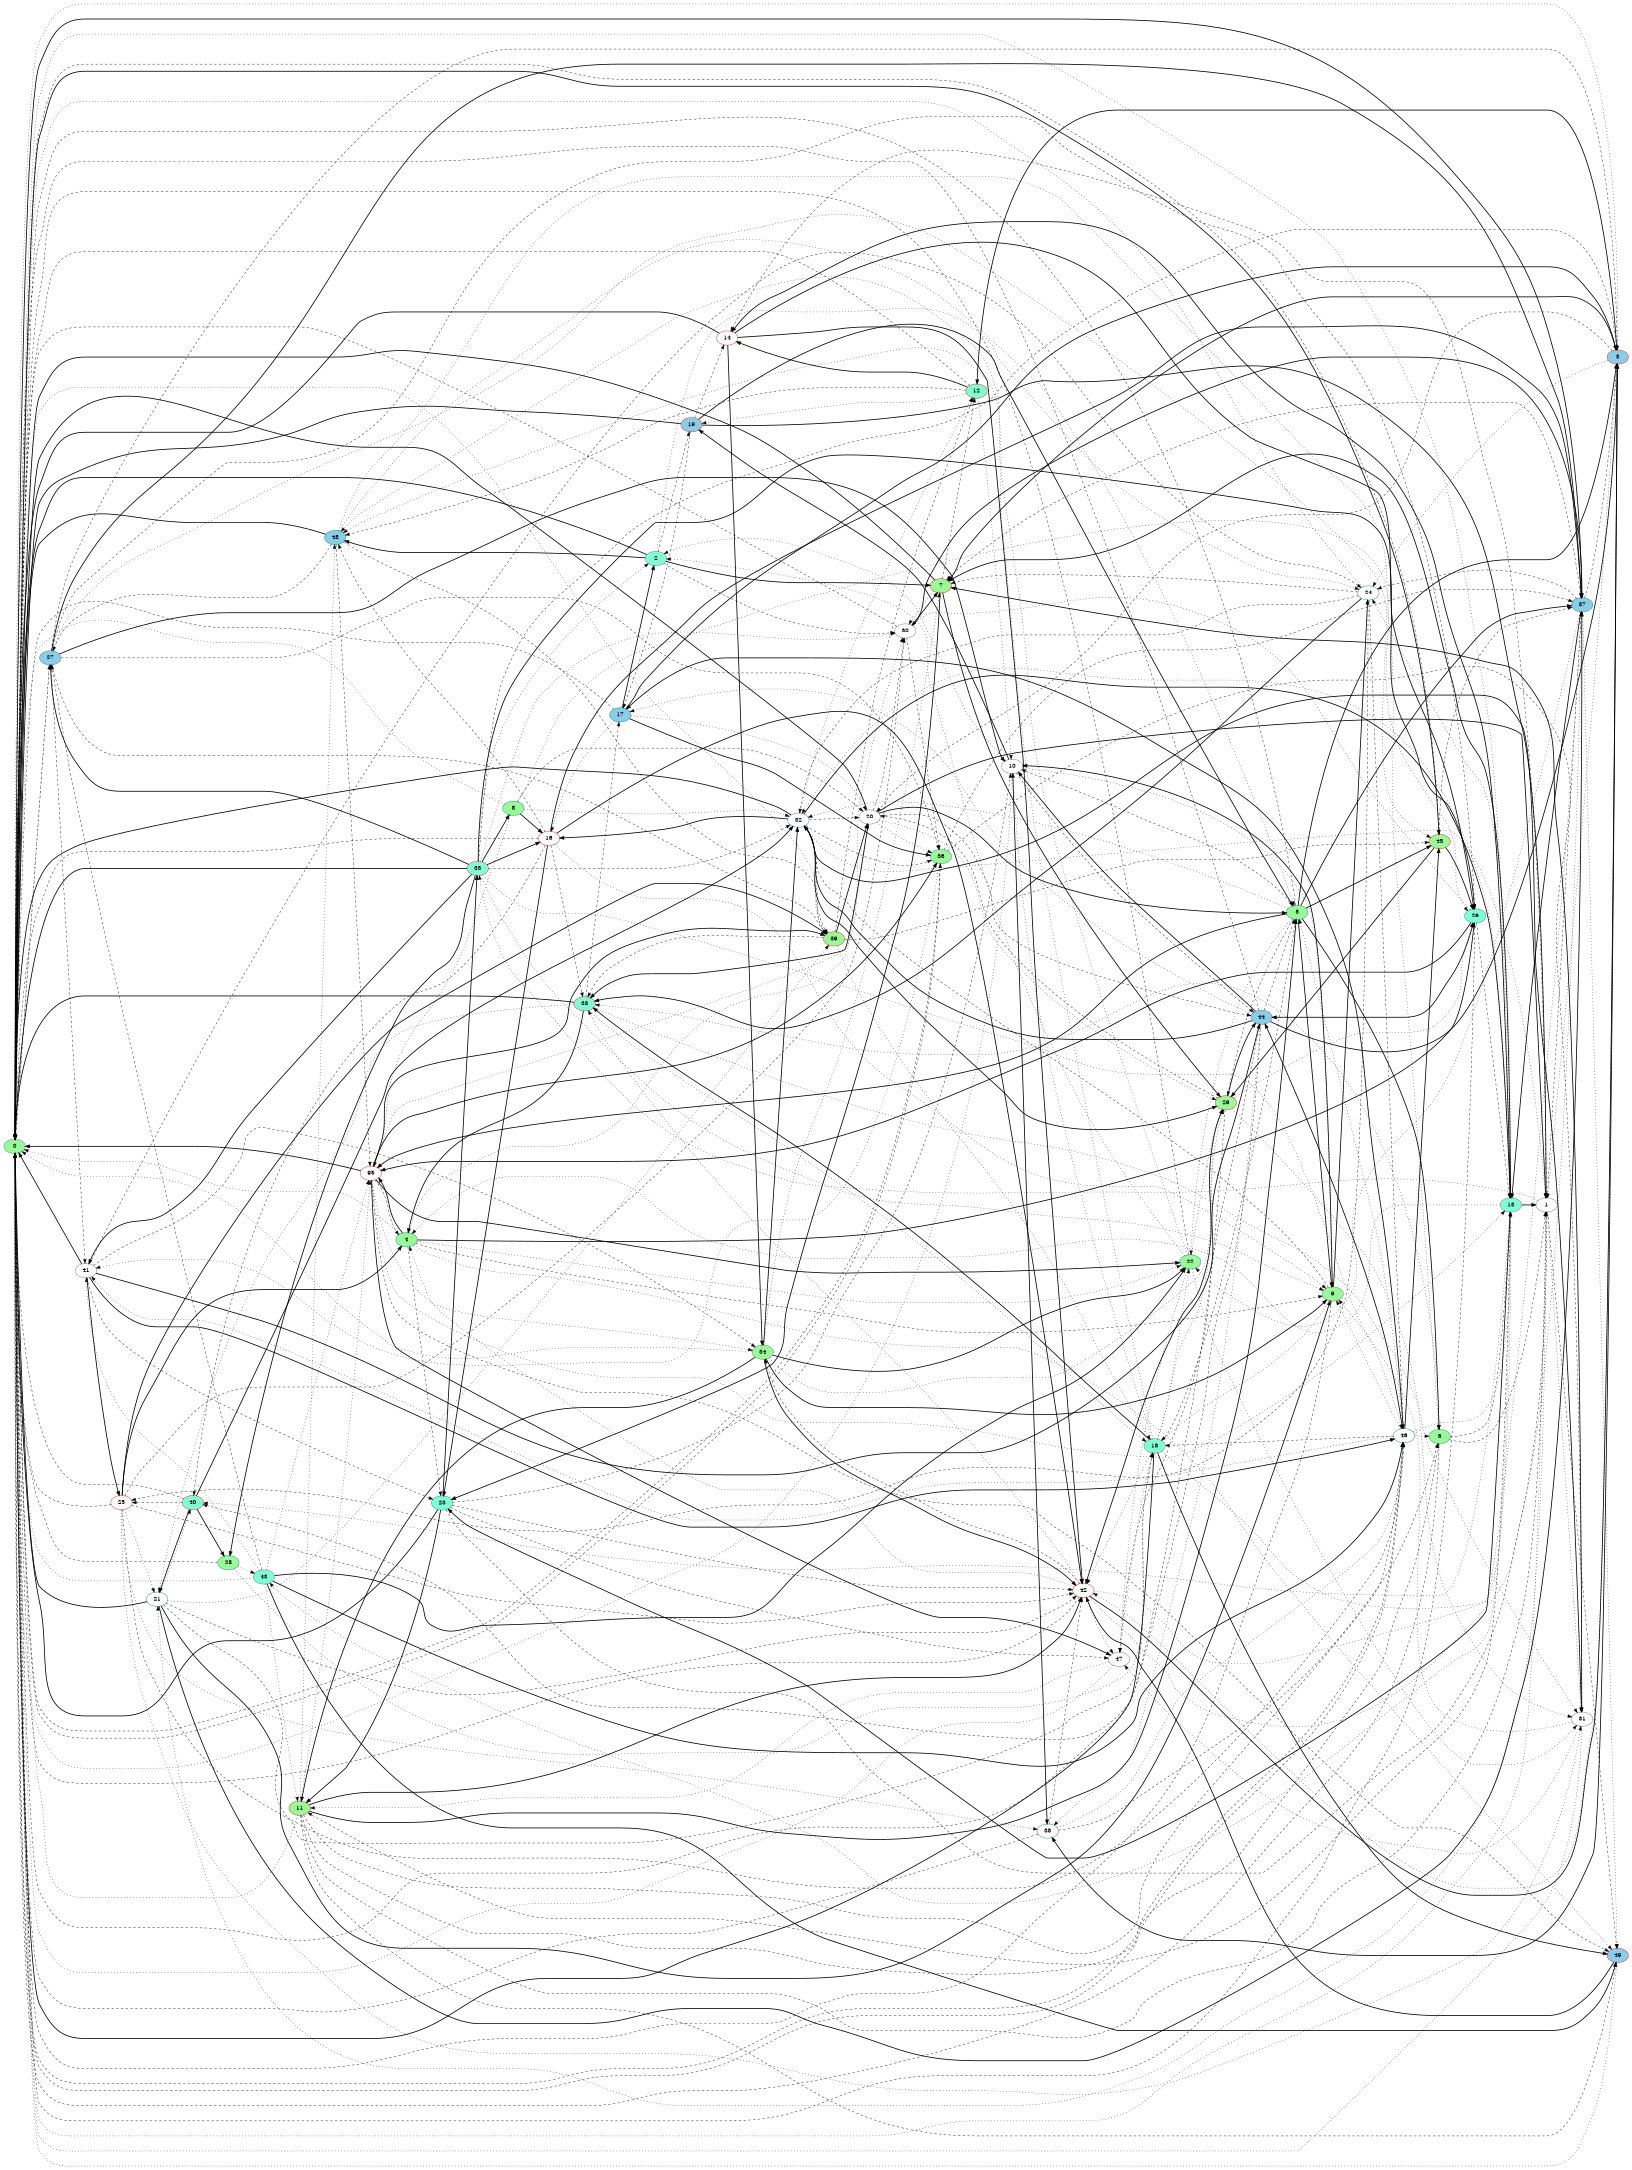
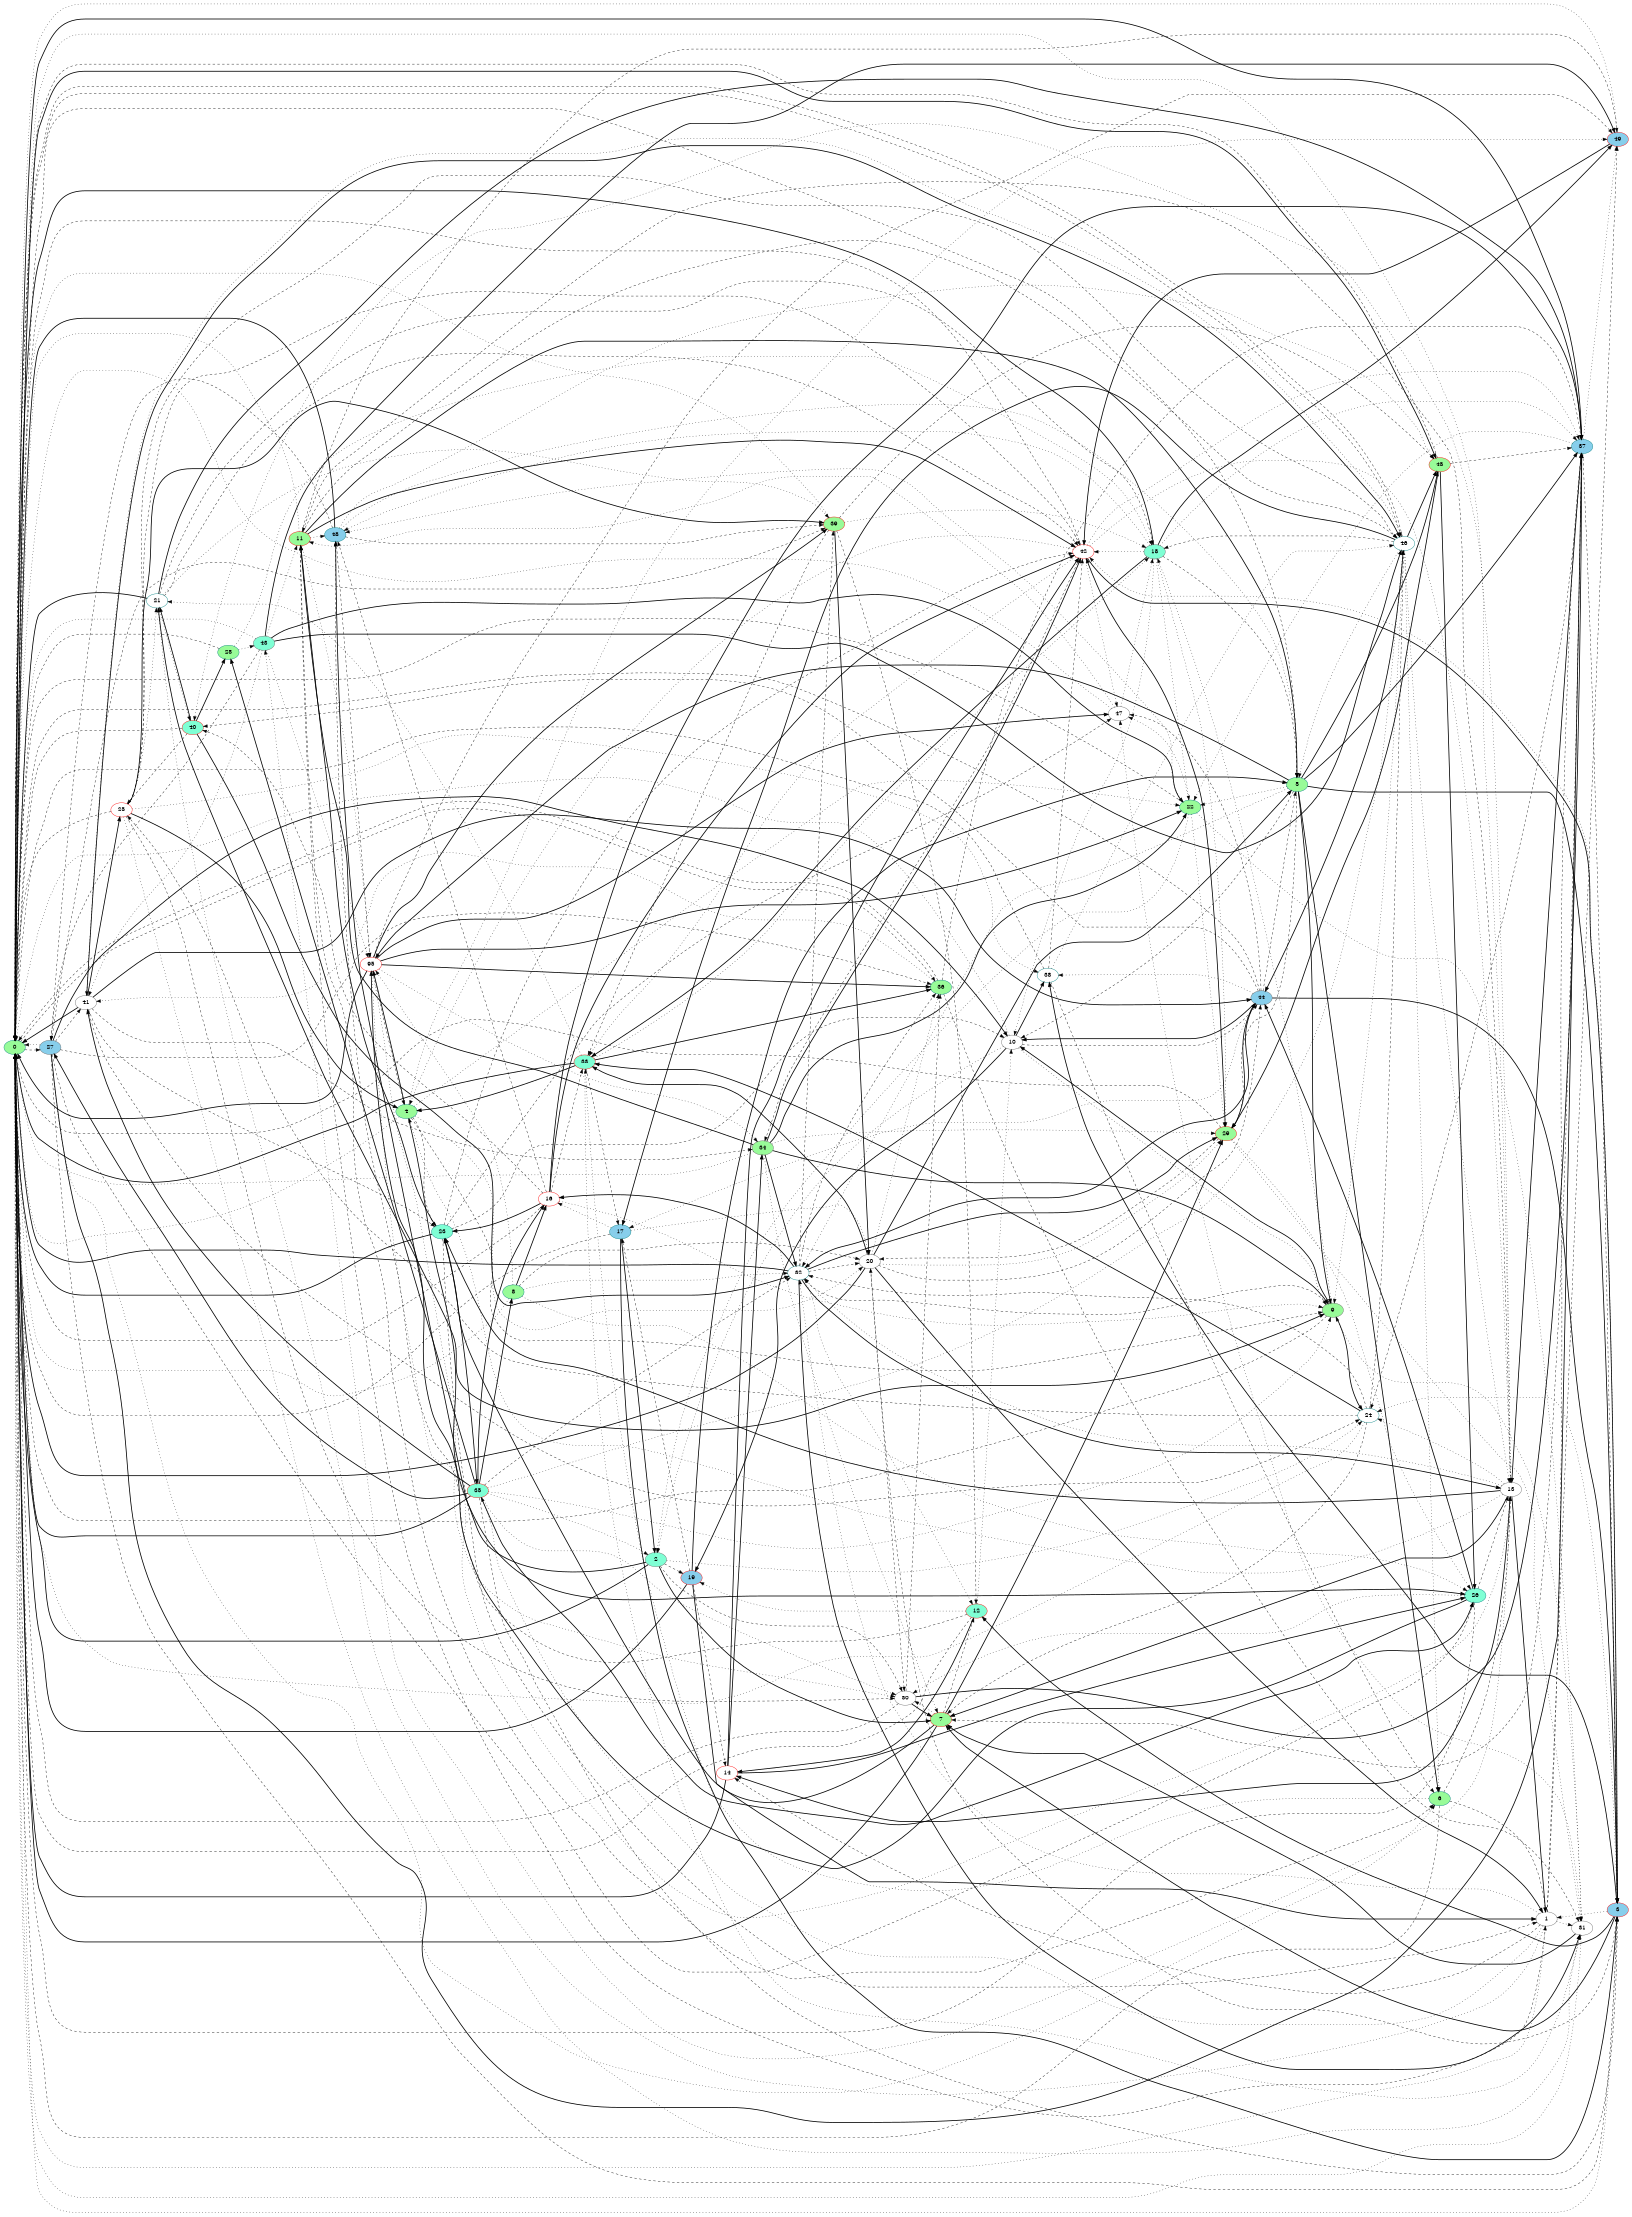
(782, 778) -> (761, 1025)
(1511, 1205) -> (1511, 1490)
